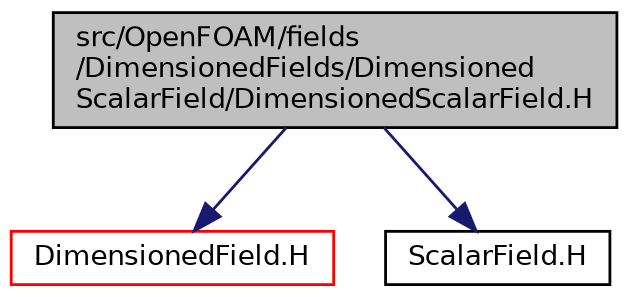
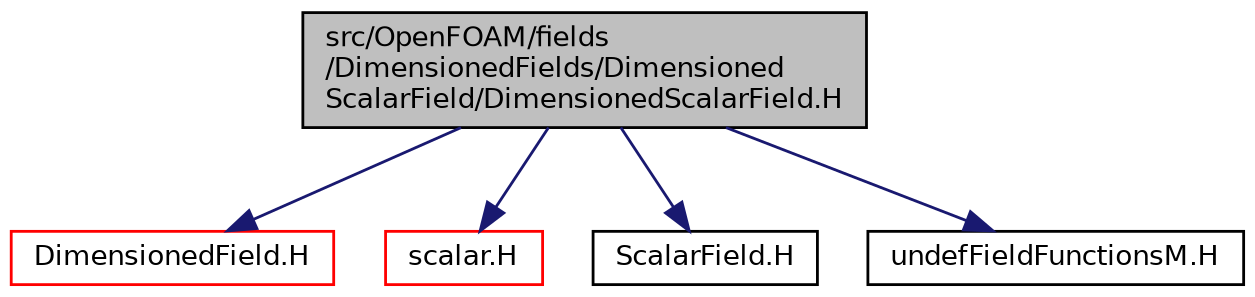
none -> (464, 258)
none -> (1056, 258)
